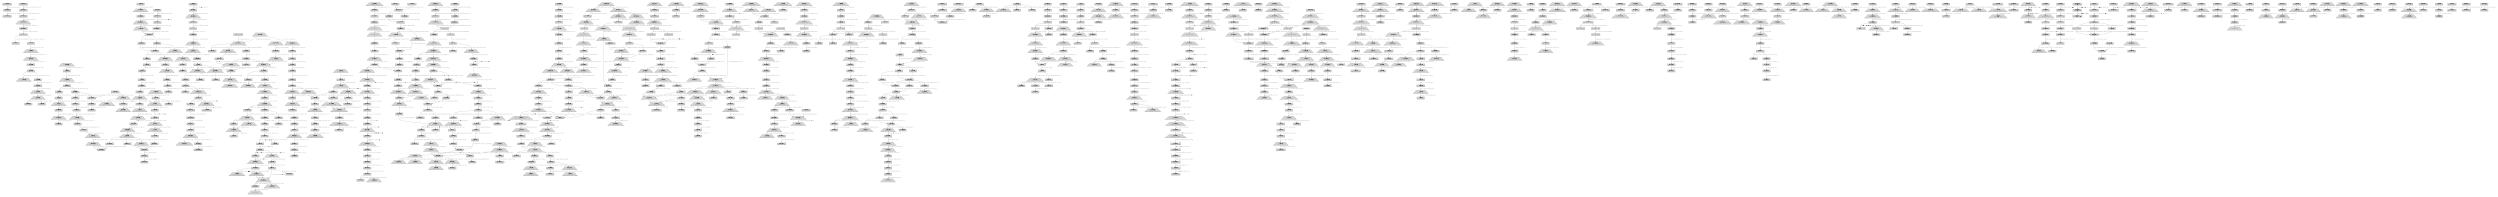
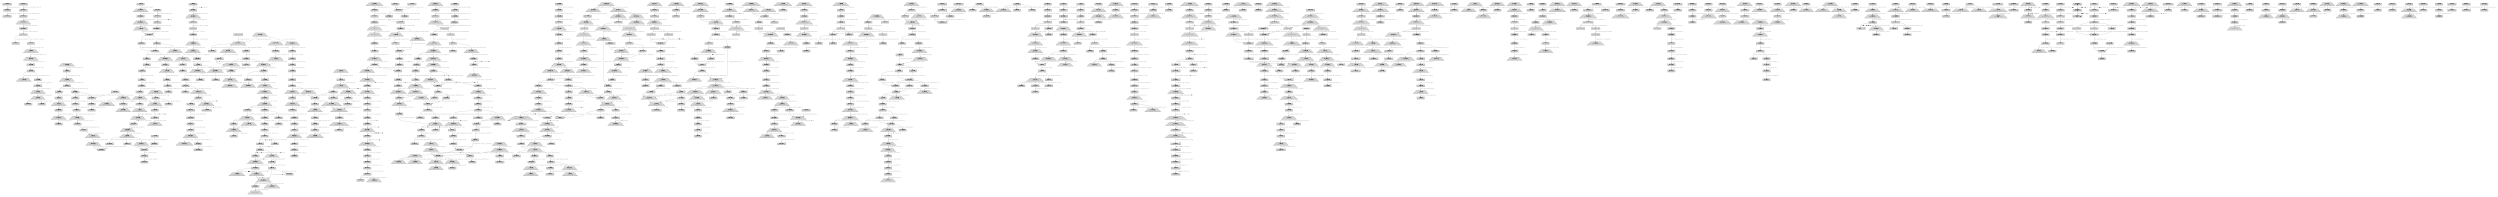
(155, 130) -> none
